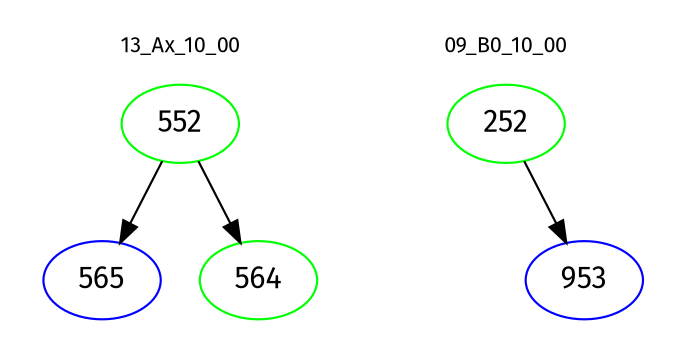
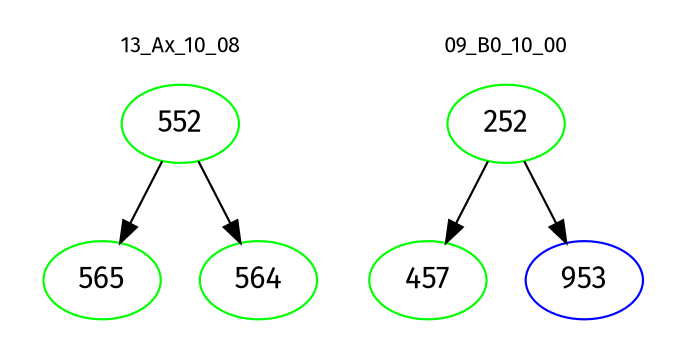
(180, 47) -> (180, 47)
(102, 280) -> (102, 280)
none -> (428, 280)
